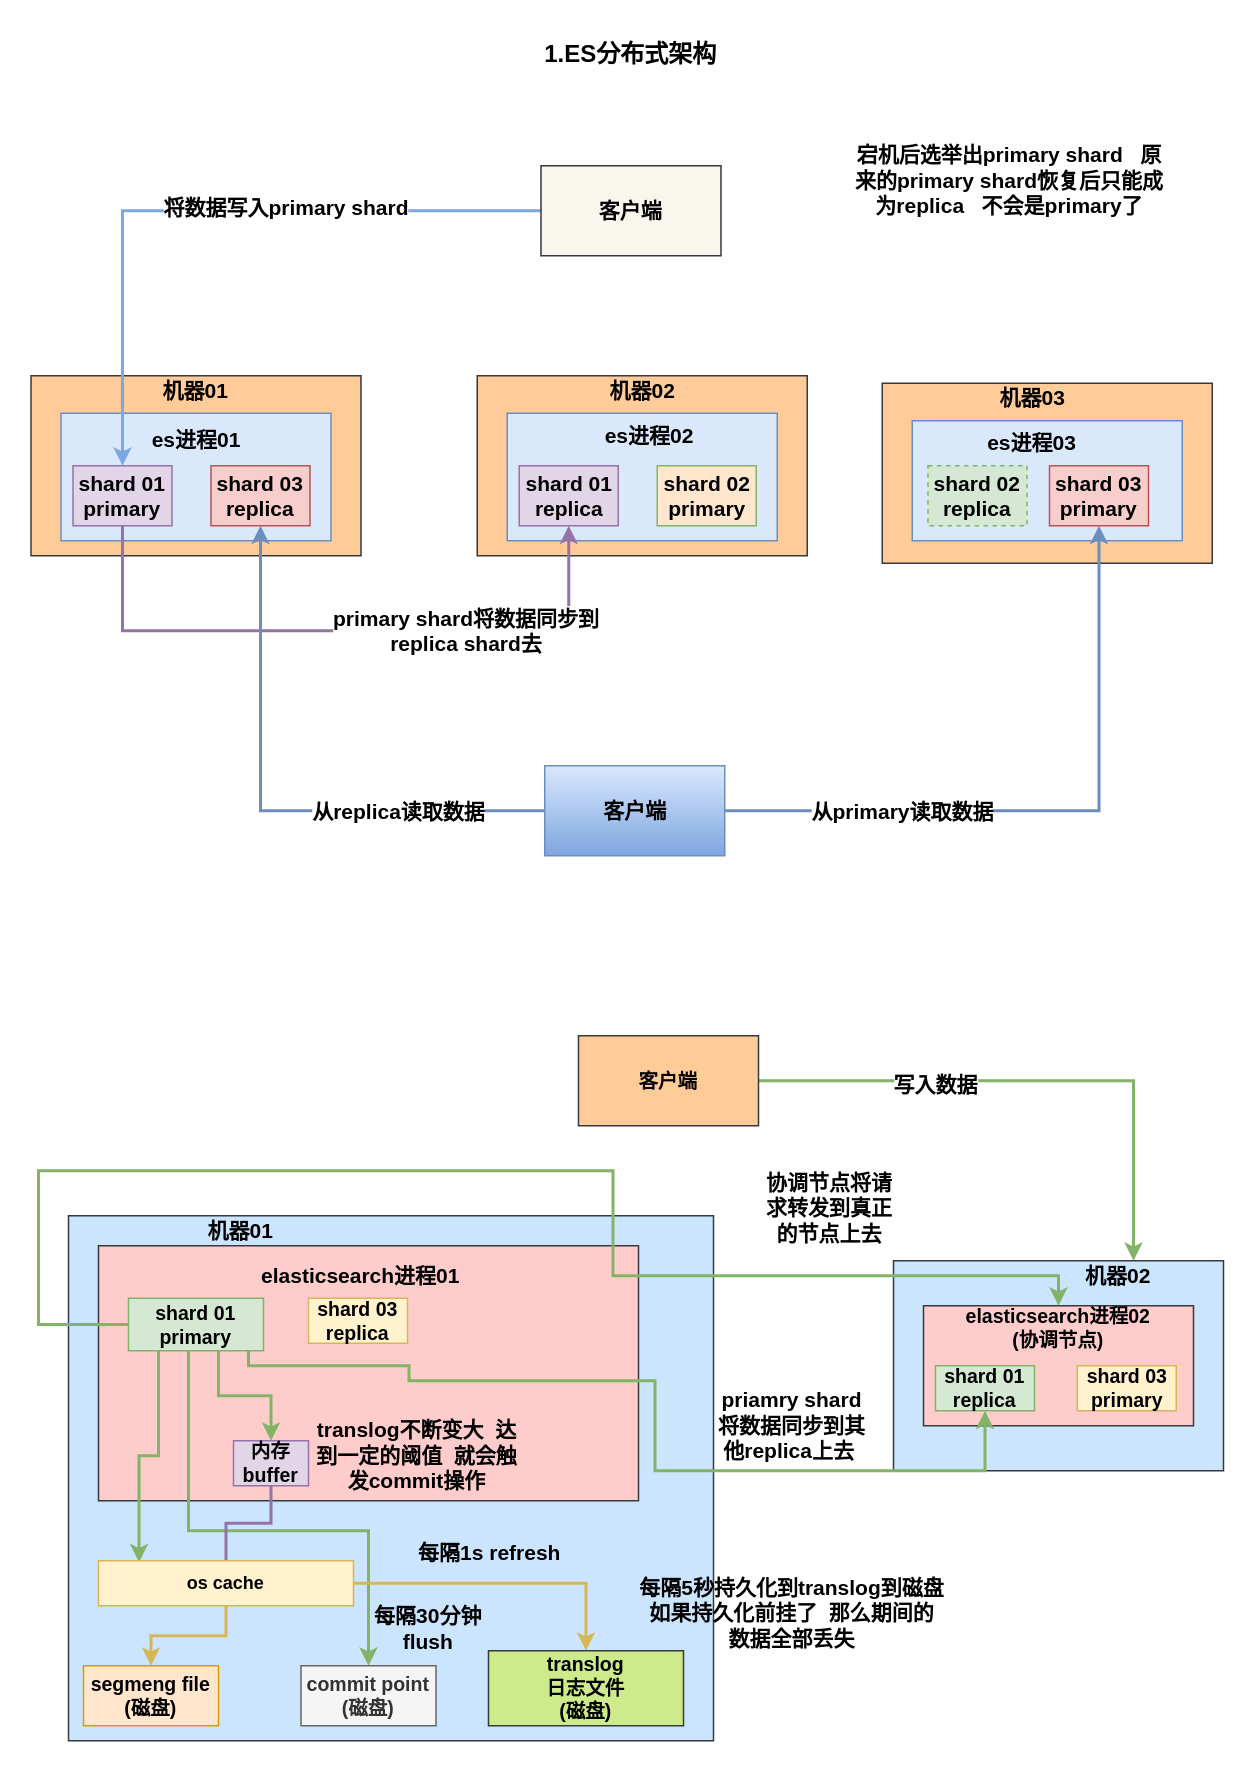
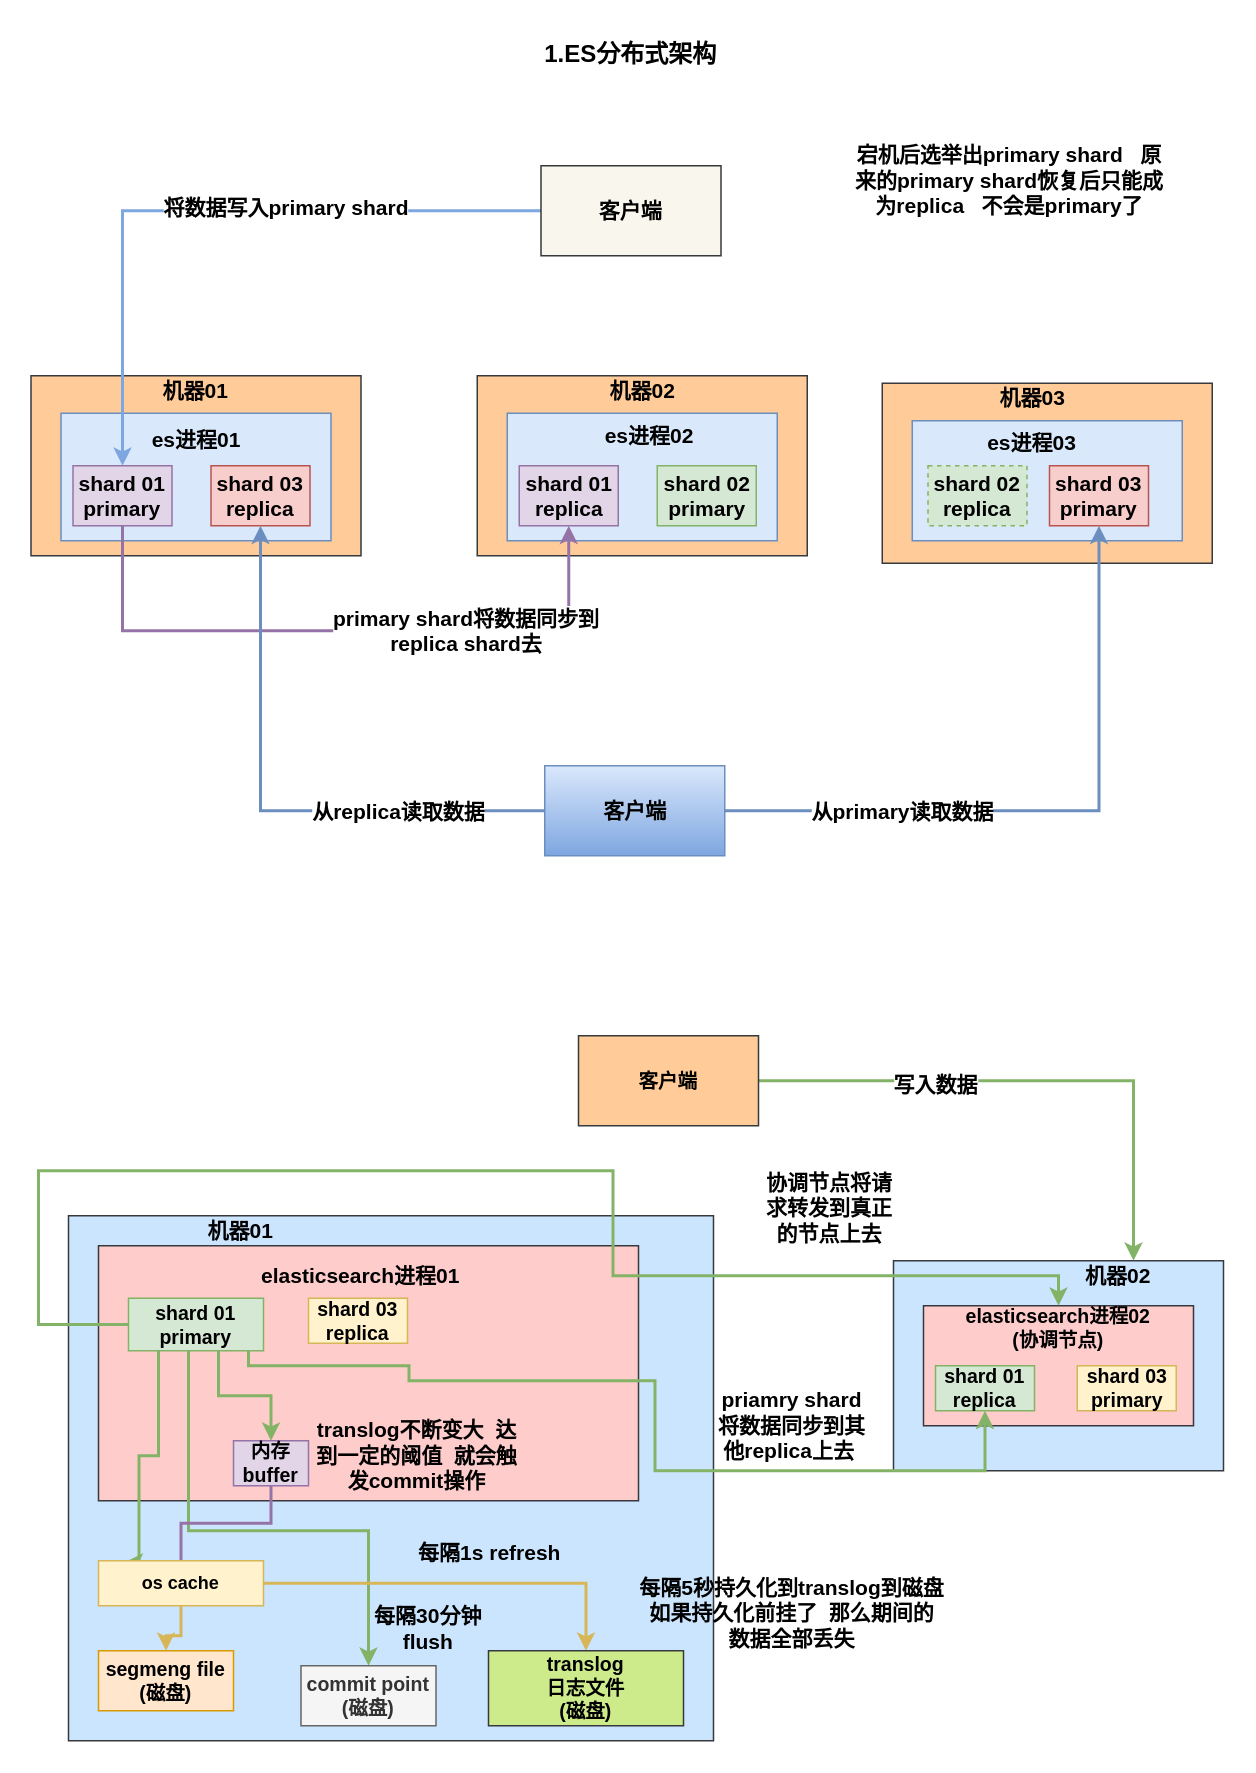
(707, 496) -> (707, 496)
(226, 1583) -> (181, 1583)
(151, 1696) -> (166, 1681)
